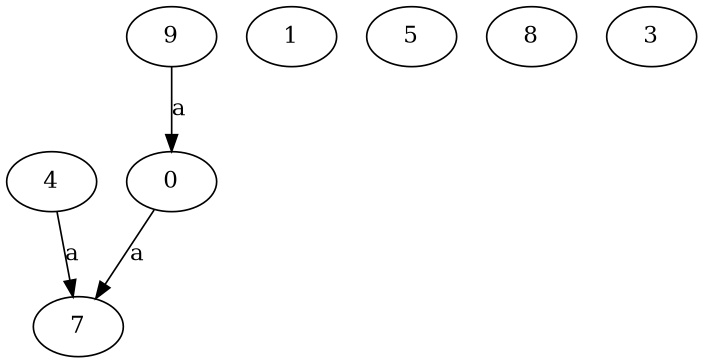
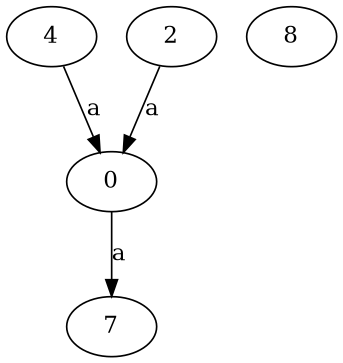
(172, 37) -> (172, 37)
(292, 37) -> none
(412, 37) -> none
(652, 37) -> none
(63, 246) -> (78, 102)
